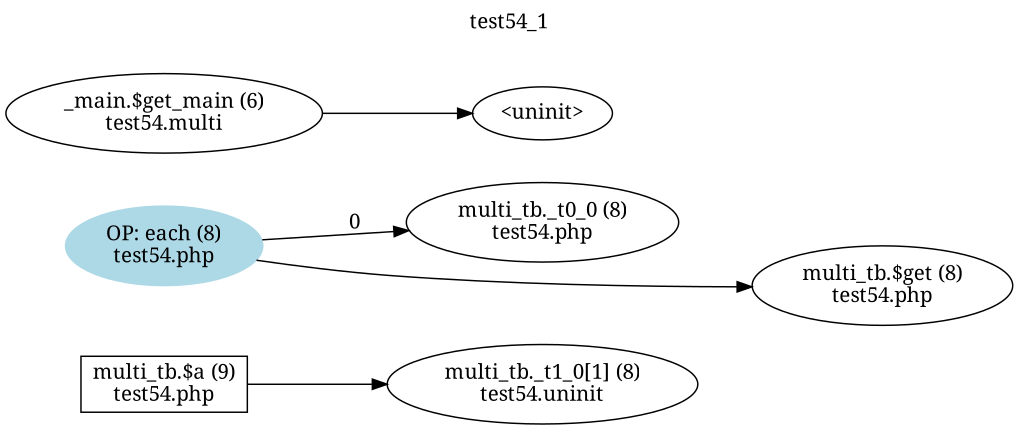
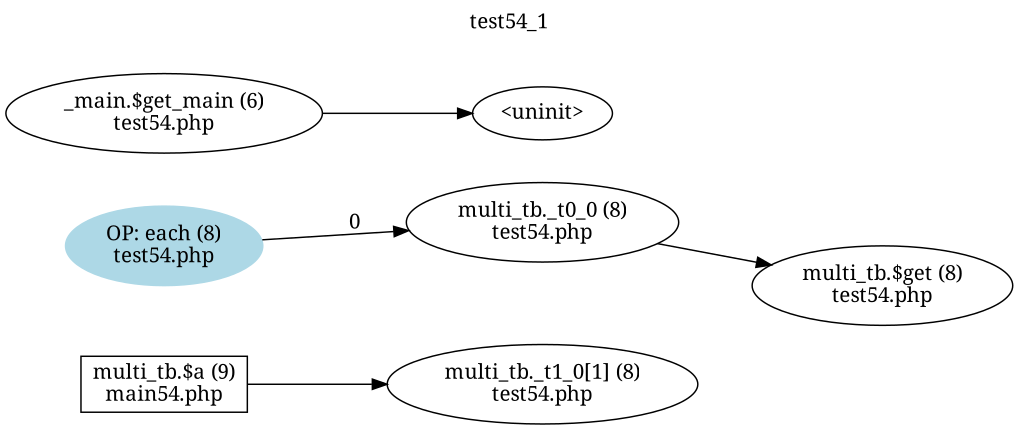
(164, 113) -> (164, 113)
(496, 282) -> (707, 253)
(164, 384) -> (164, 384)
(543, 384) -> (543, 384)
